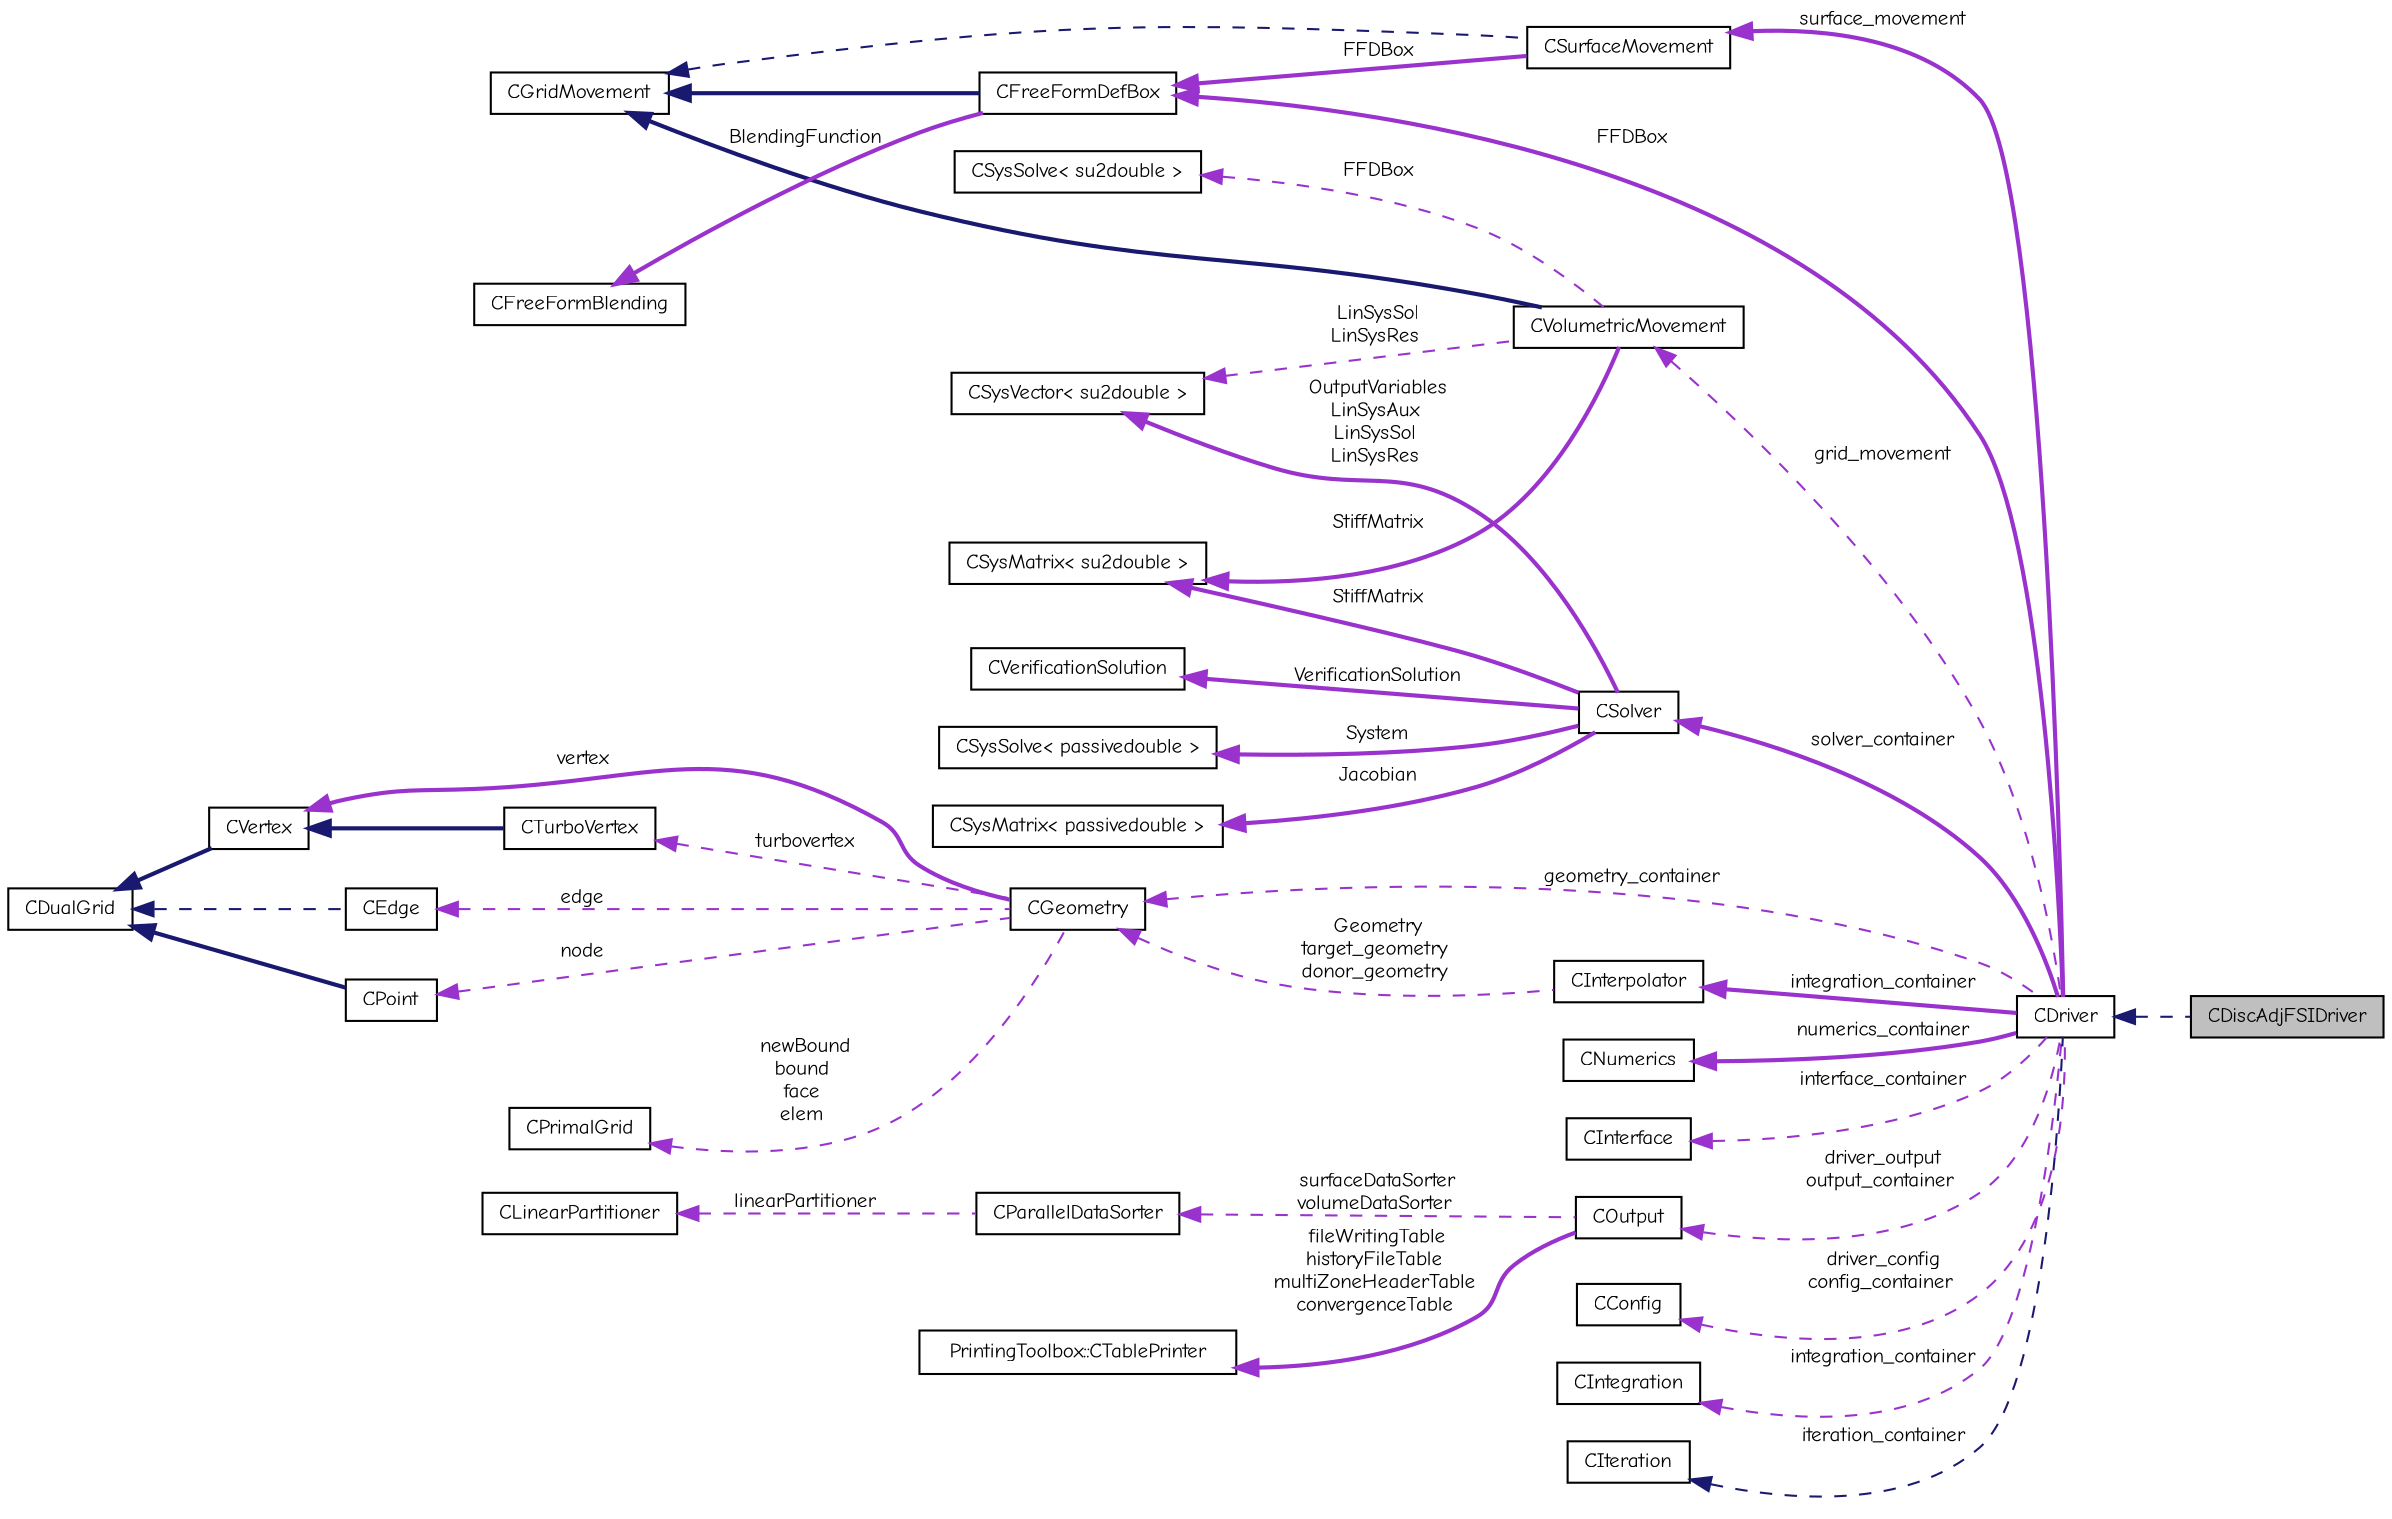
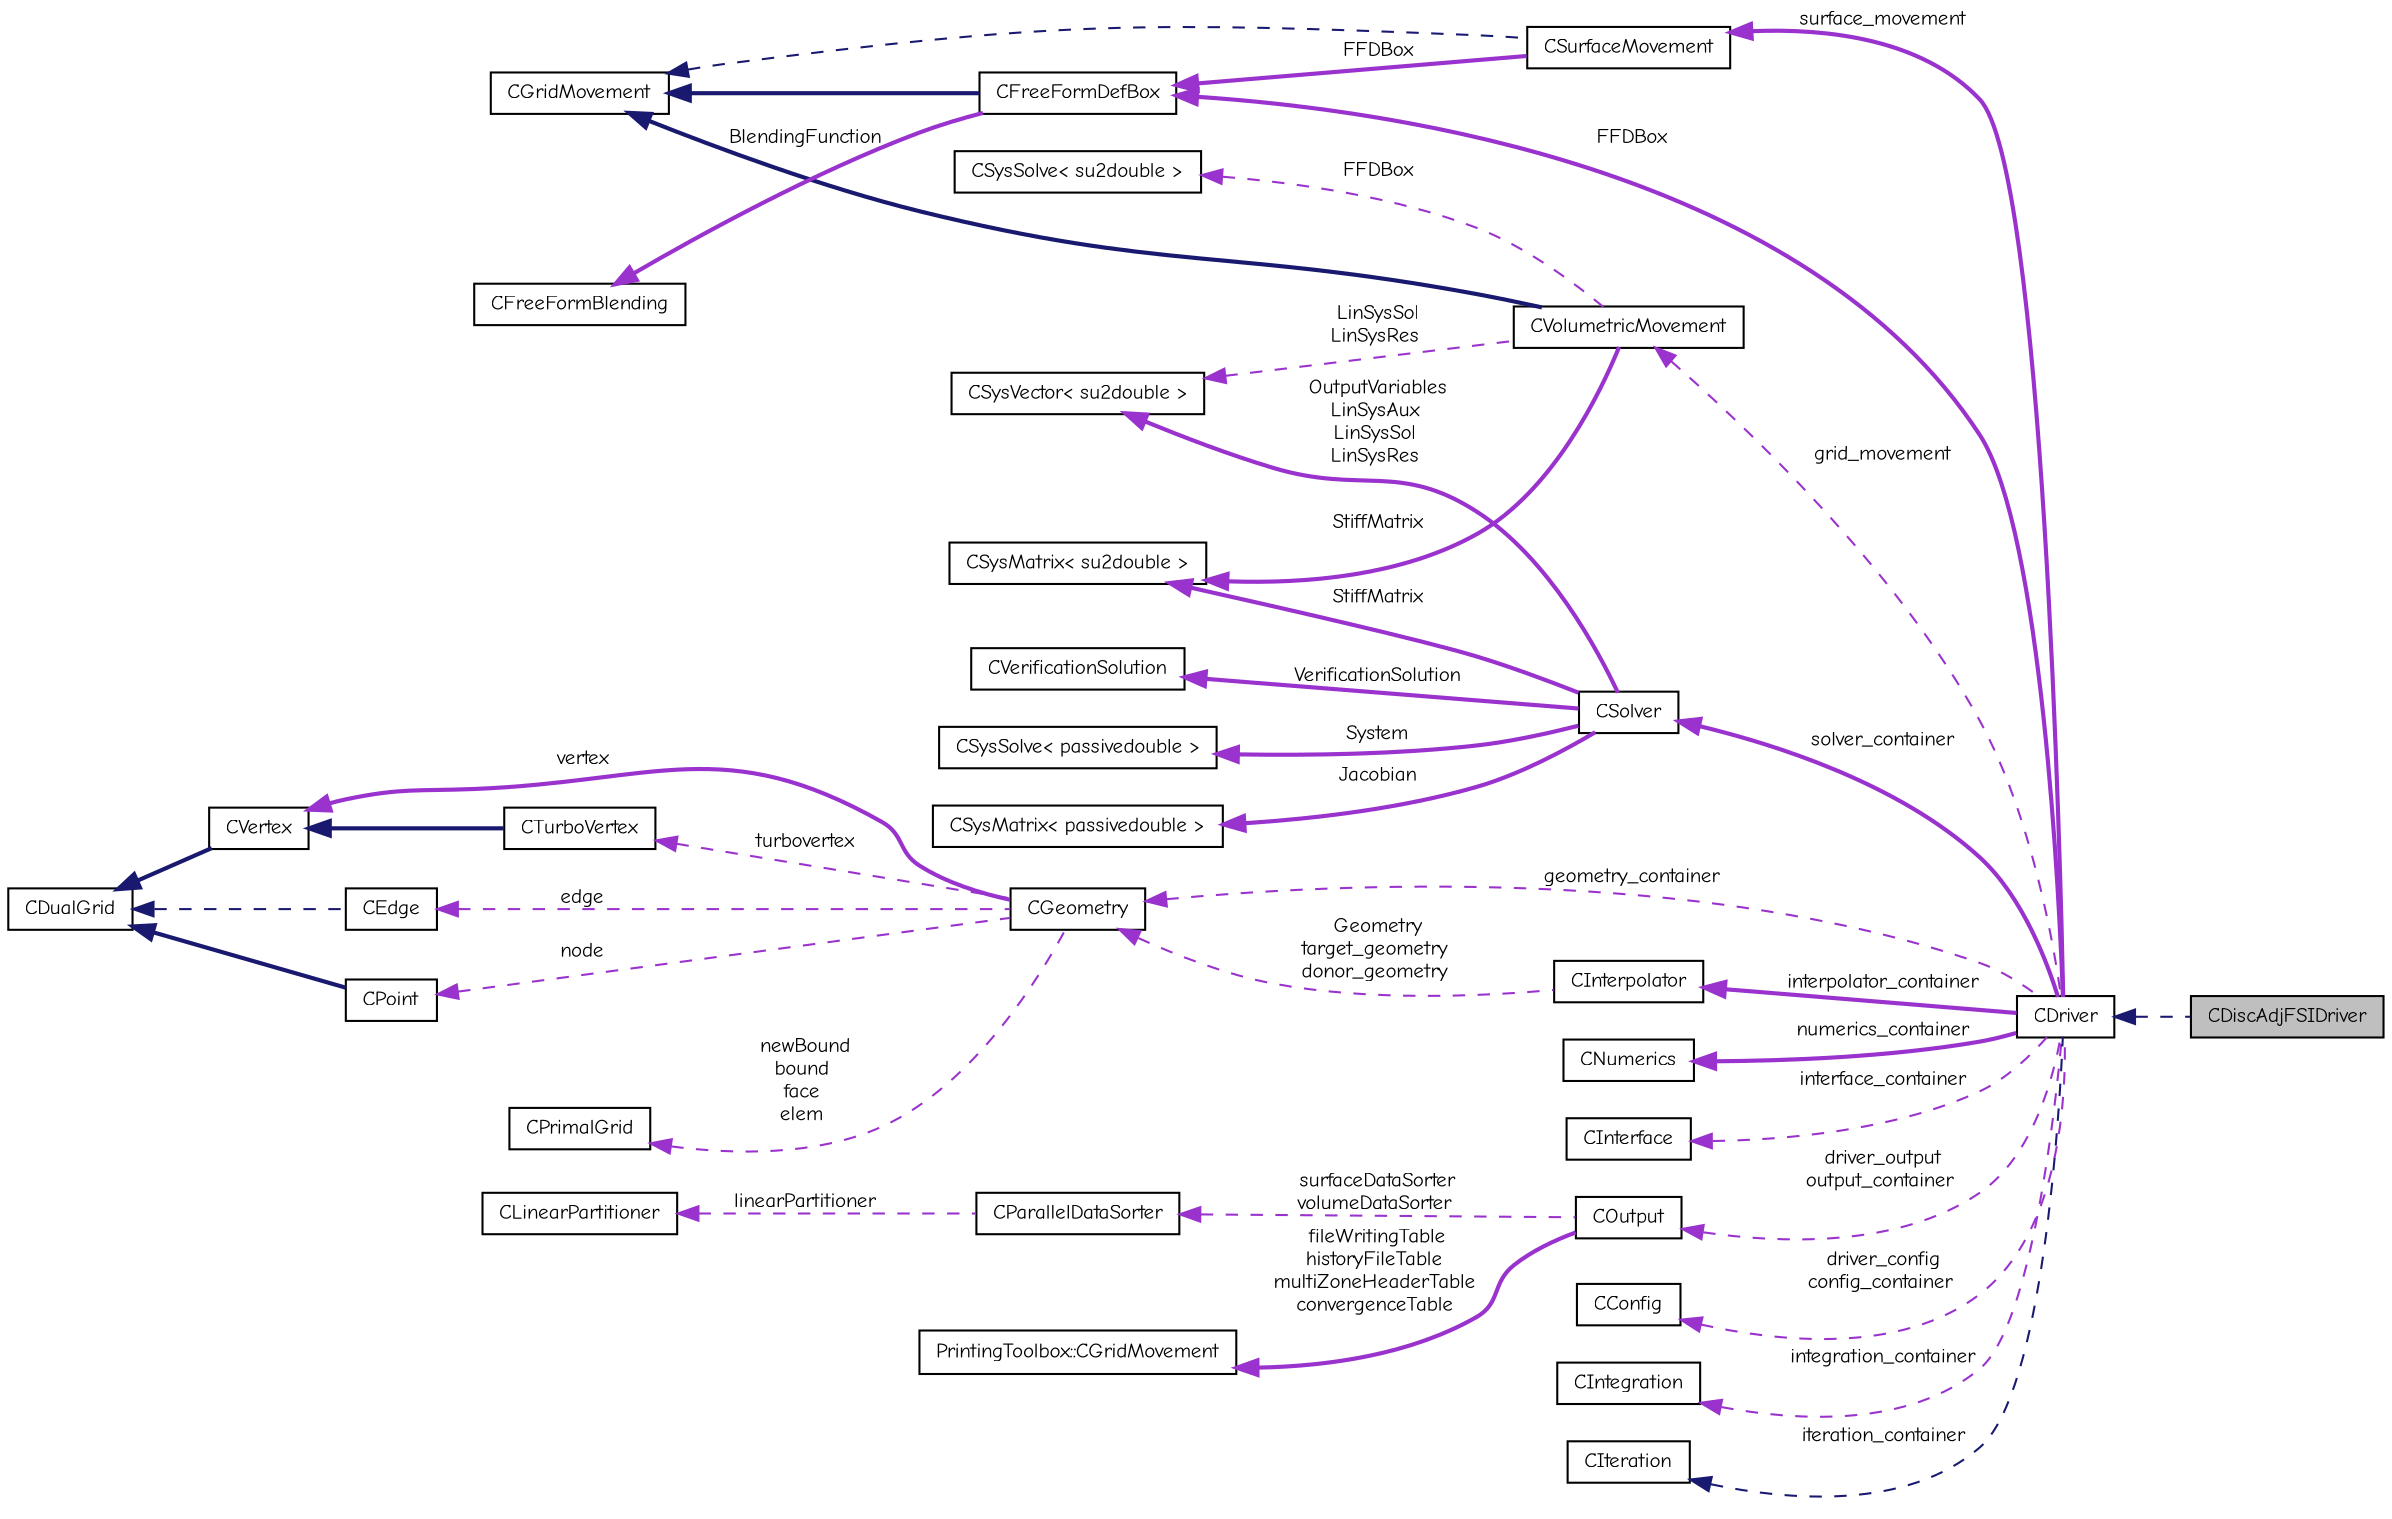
(1880, 983) -> (1880, 983)
(1078, 1352) -> (1078, 1352)
